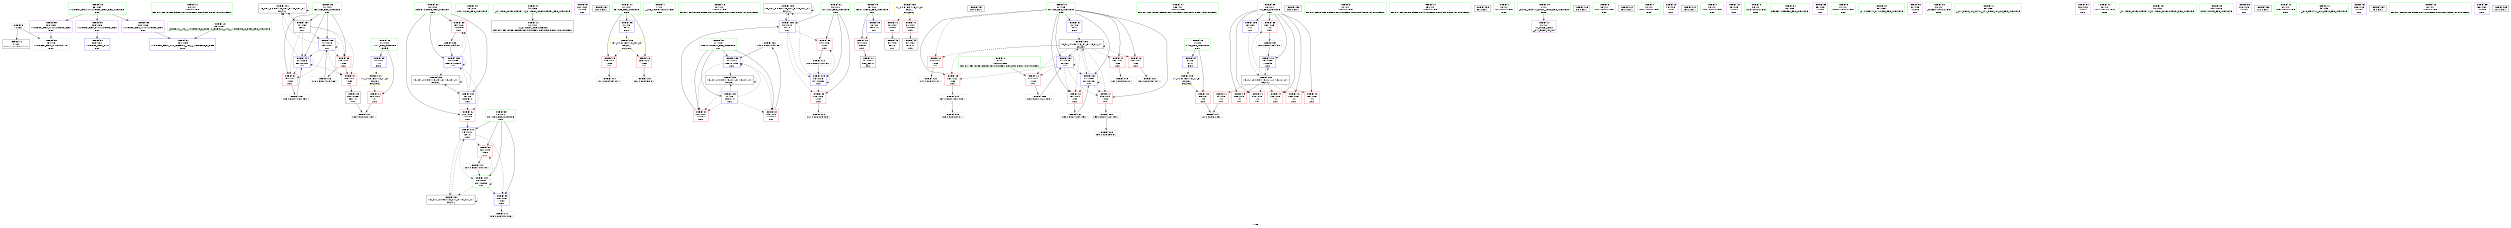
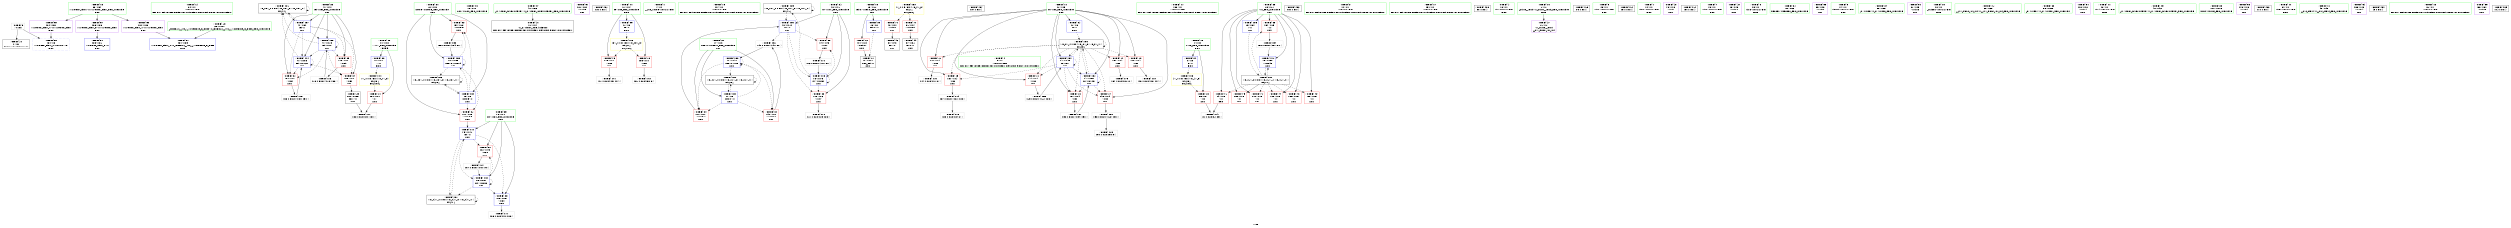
none -> (2048, 8)
(788, 18) -> (778, 36)
(967, 18) -> (967, 18)
(302, 26) -> (302, 26)
(868, 35) -> (872, 43)
none -> (1222, 39)
(725, 52) -> none
(346, 70) -> (352, 41)
(1017, 71) -> (964, 48)
(716, 96) -> (729, 87)
(1221, 101) -> (1221, 101)
(481, 182) -> (481, 182)
